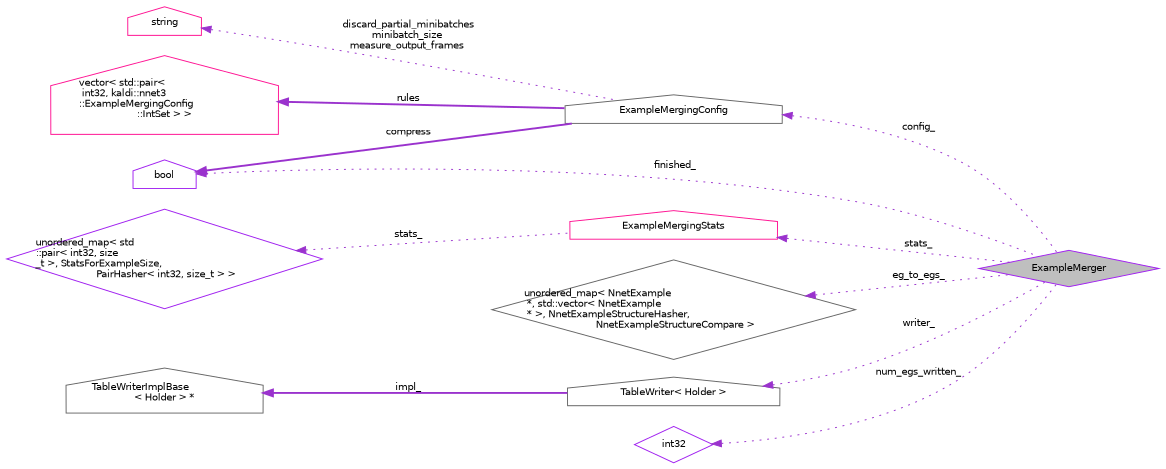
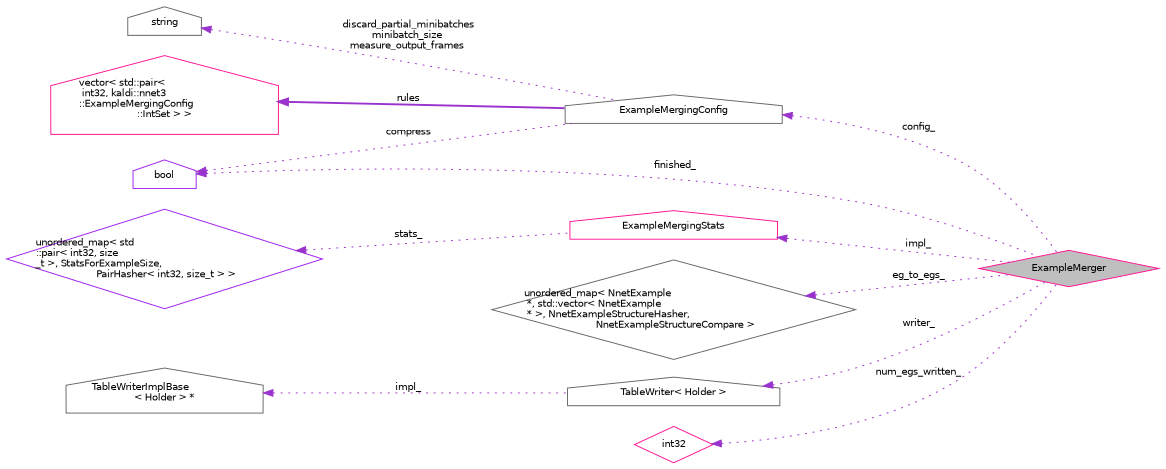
(165, 23) -> (165, 23)
(389, 147) -> (389, 147)
(917, 244) -> (917, 244)
(1069, 269) -> (1069, 269)
(420, 393) -> (420, 393)
(674, 445) -> (674, 445)
